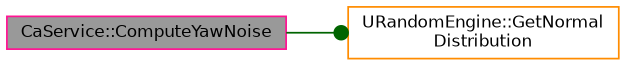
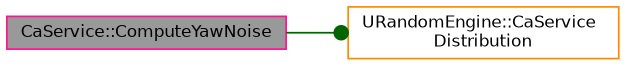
(483, 33) -> (483, 33)
